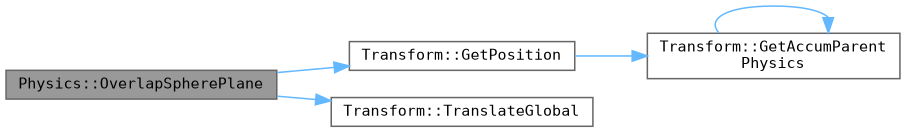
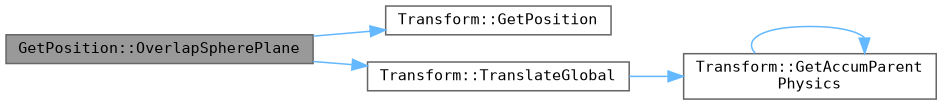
(604, 56) -> (649, 76)
(141, 85) -> (160, 49)
